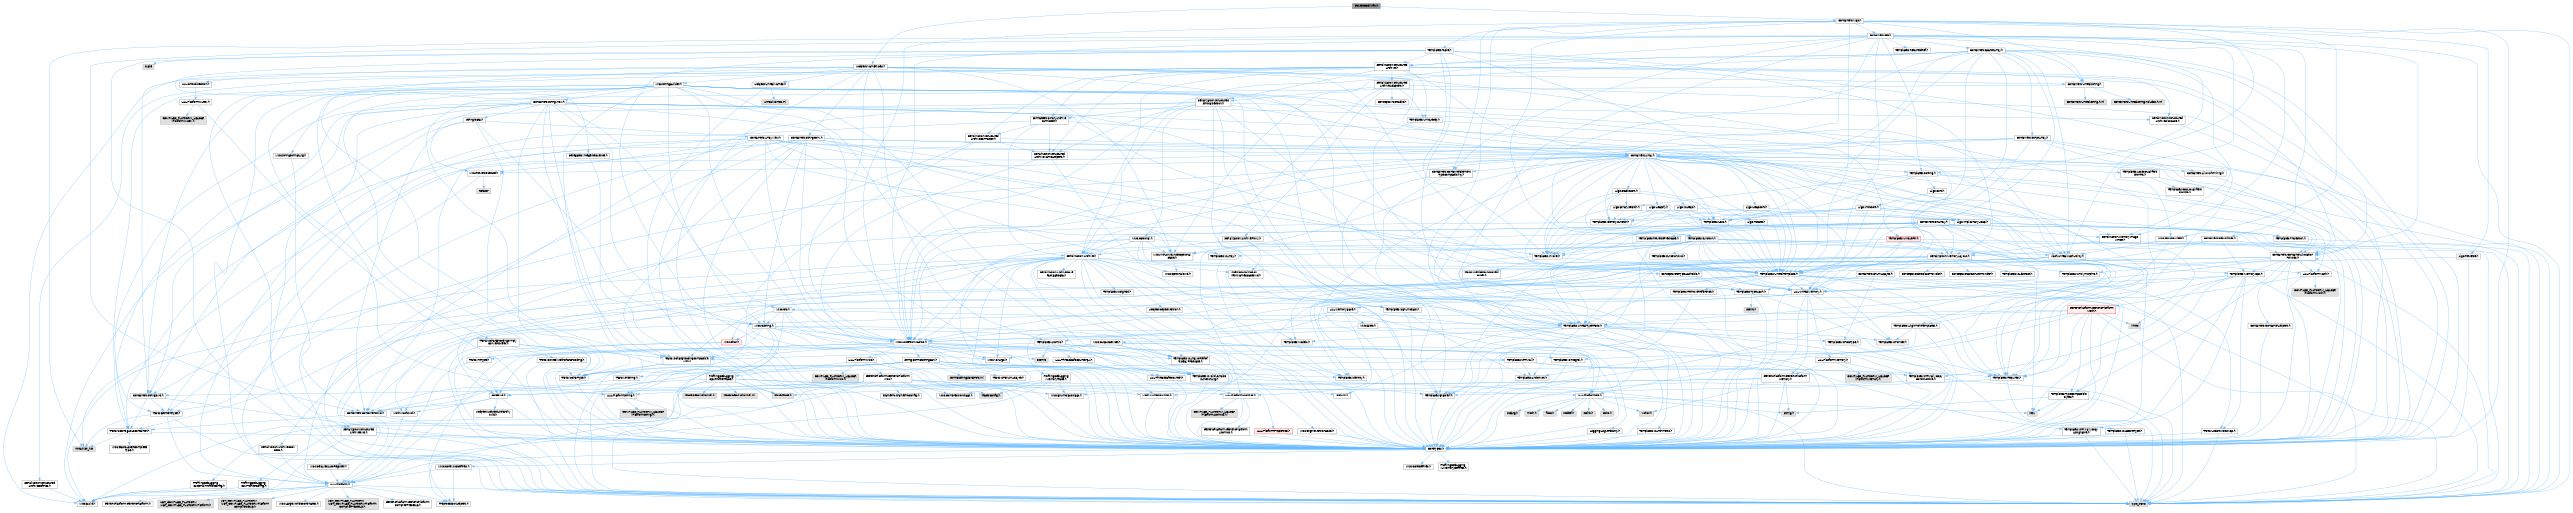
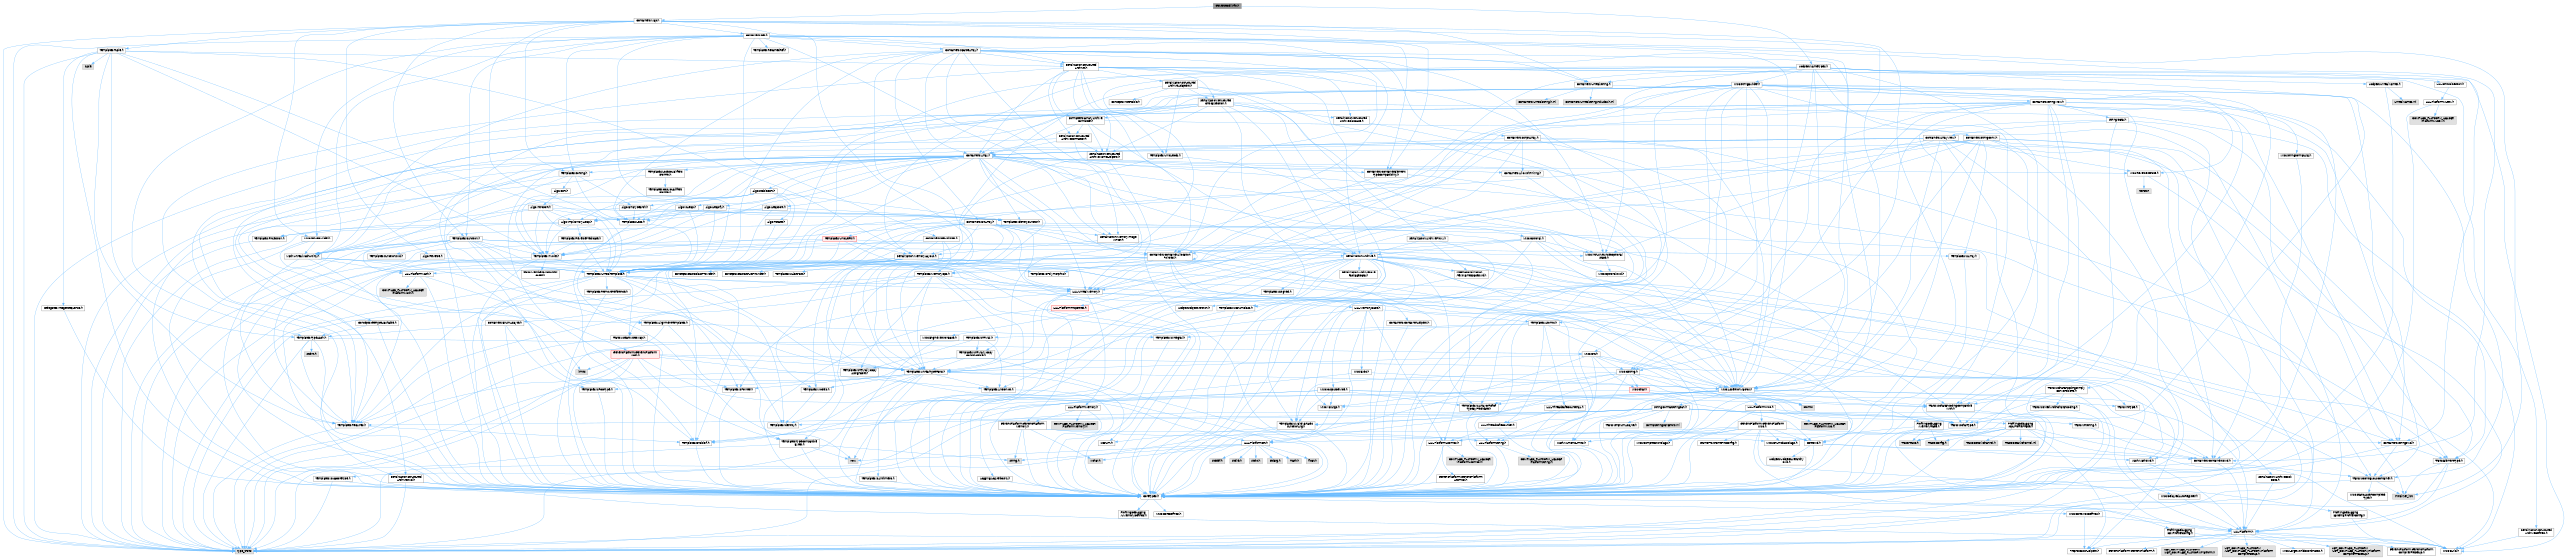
none -> (251, 316)
(1757, 349) -> (950, 364)
